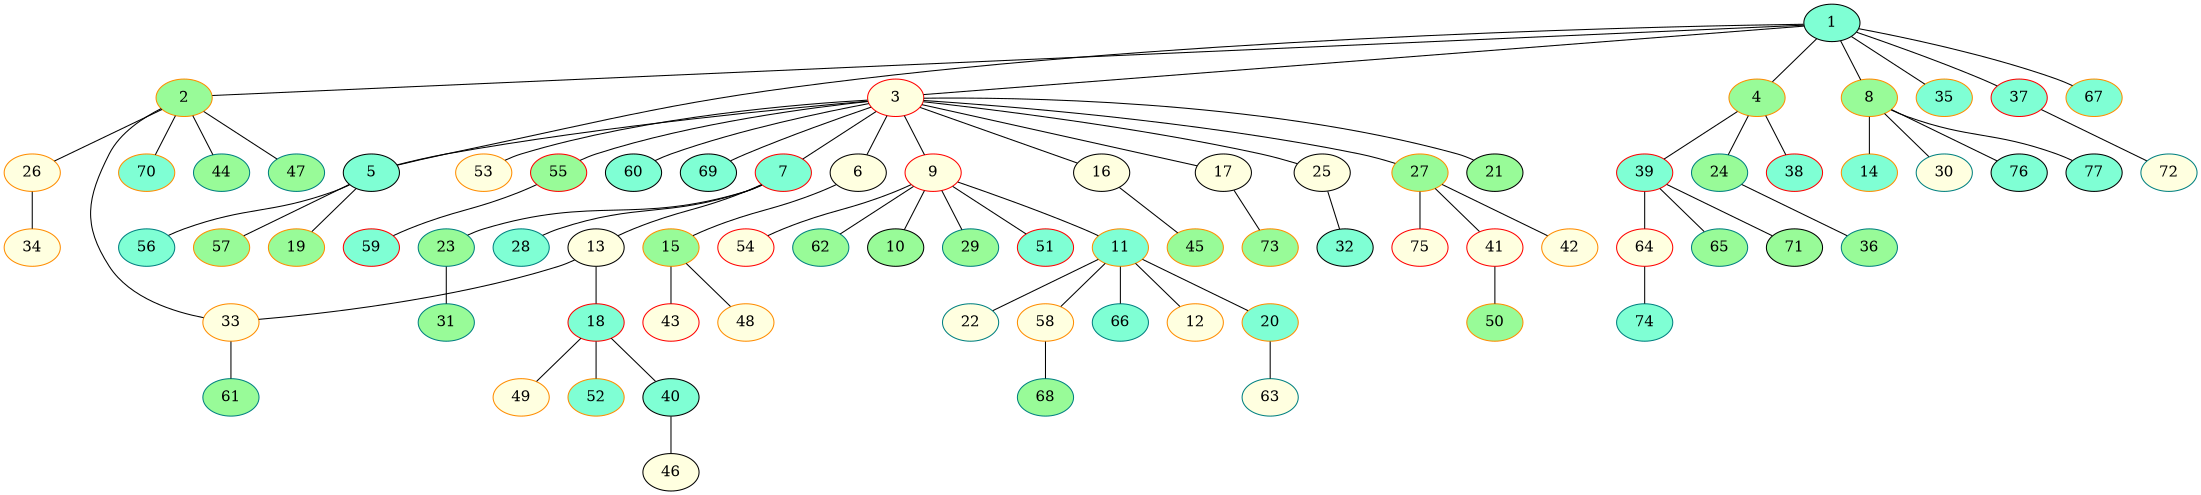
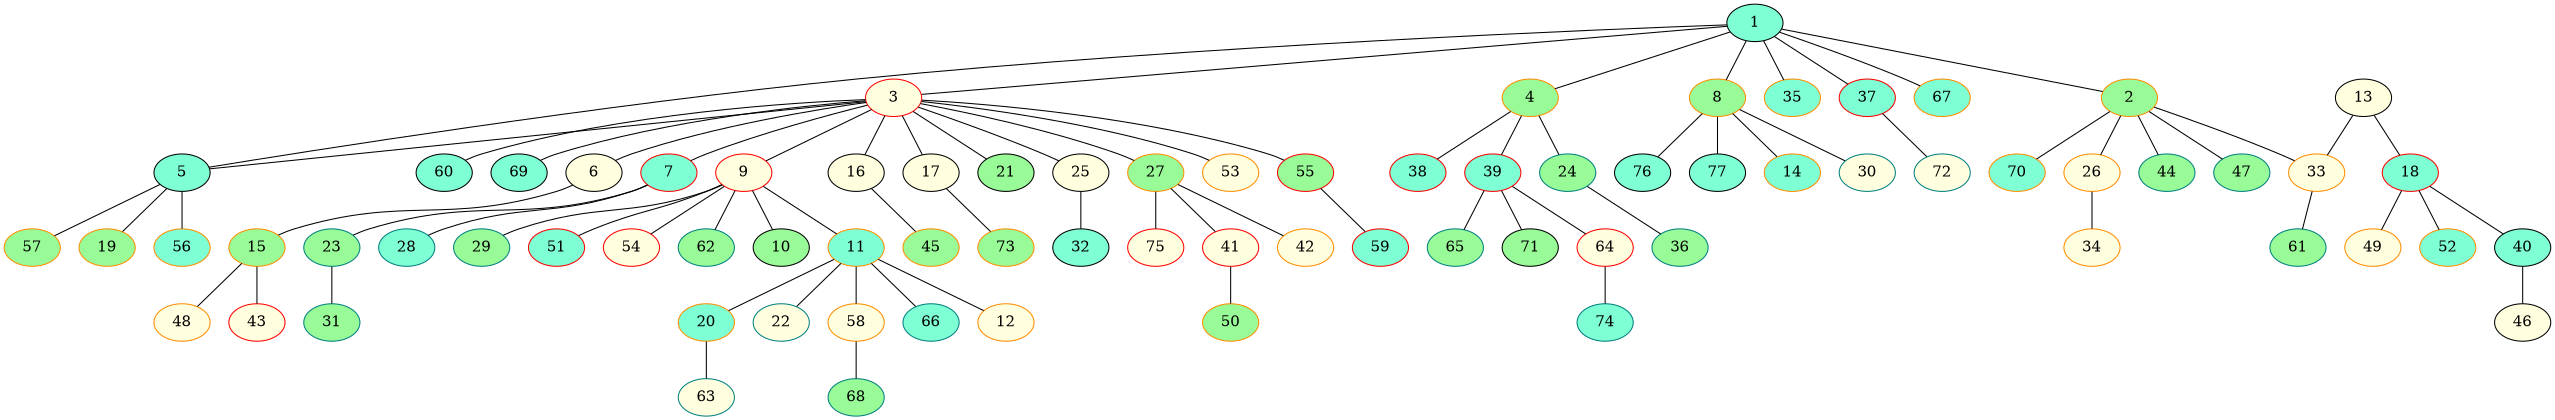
(675, 214) -> none
(147, 248) -> (182, 248)
